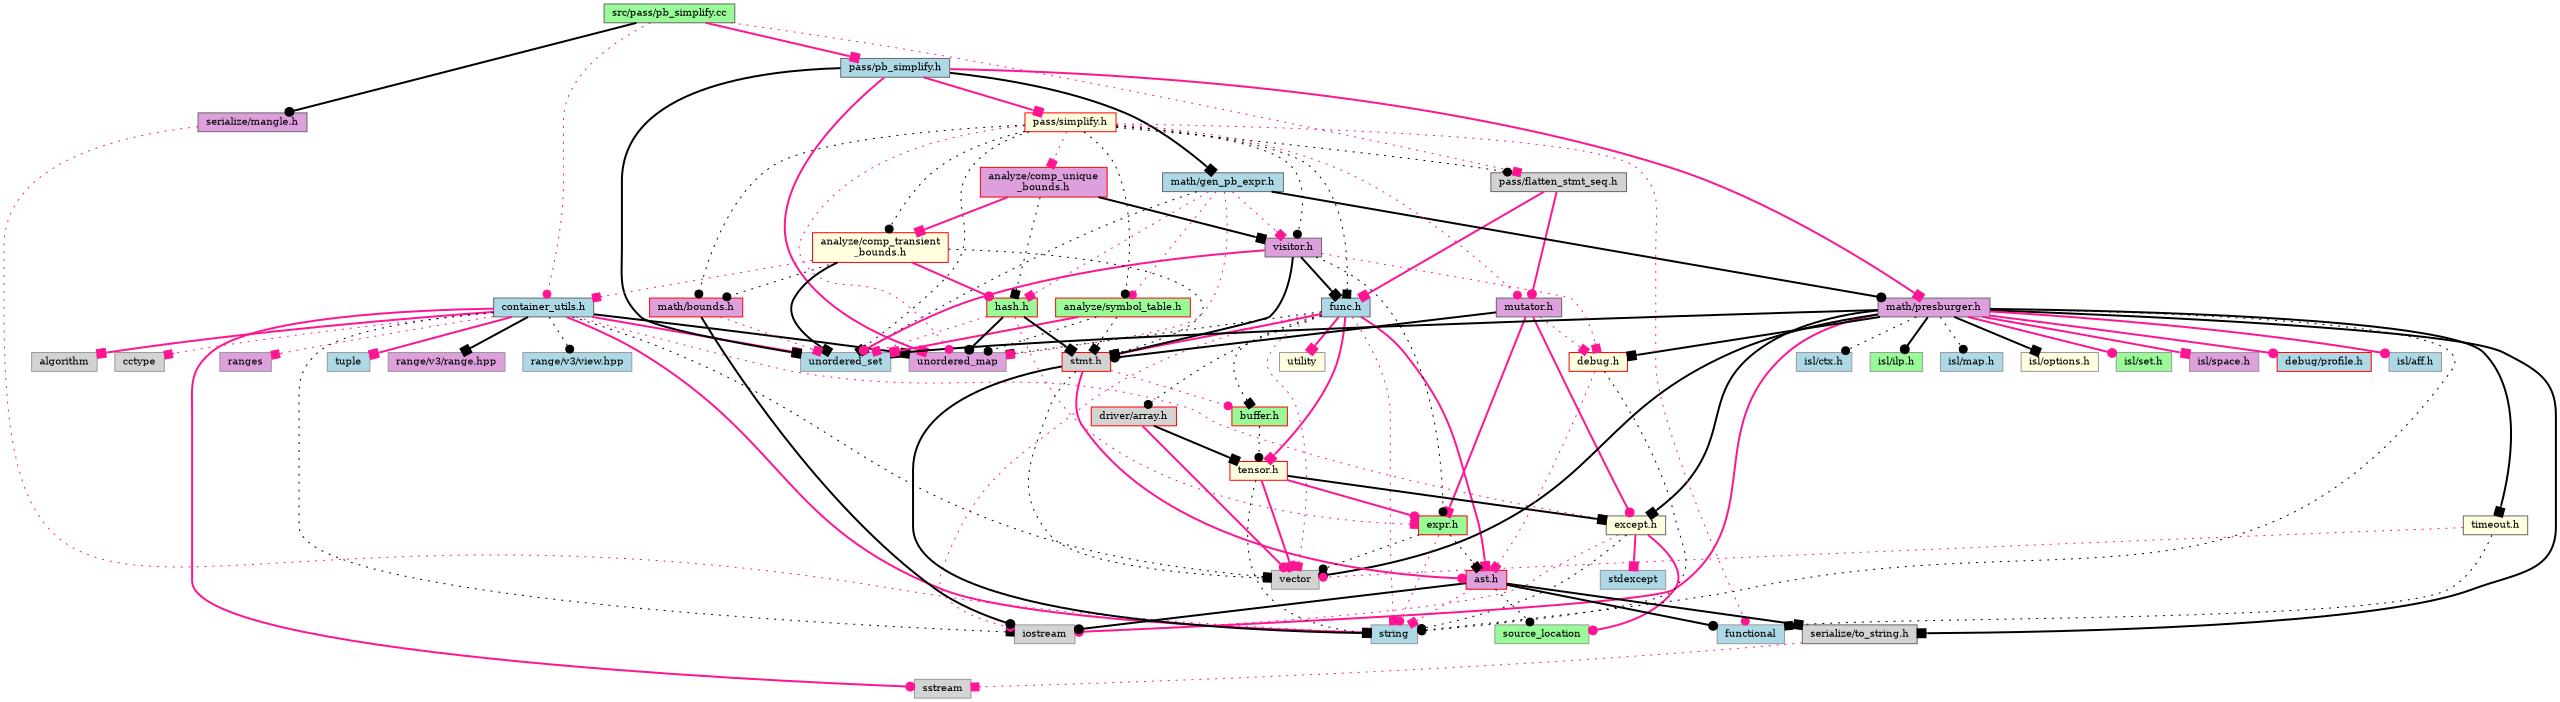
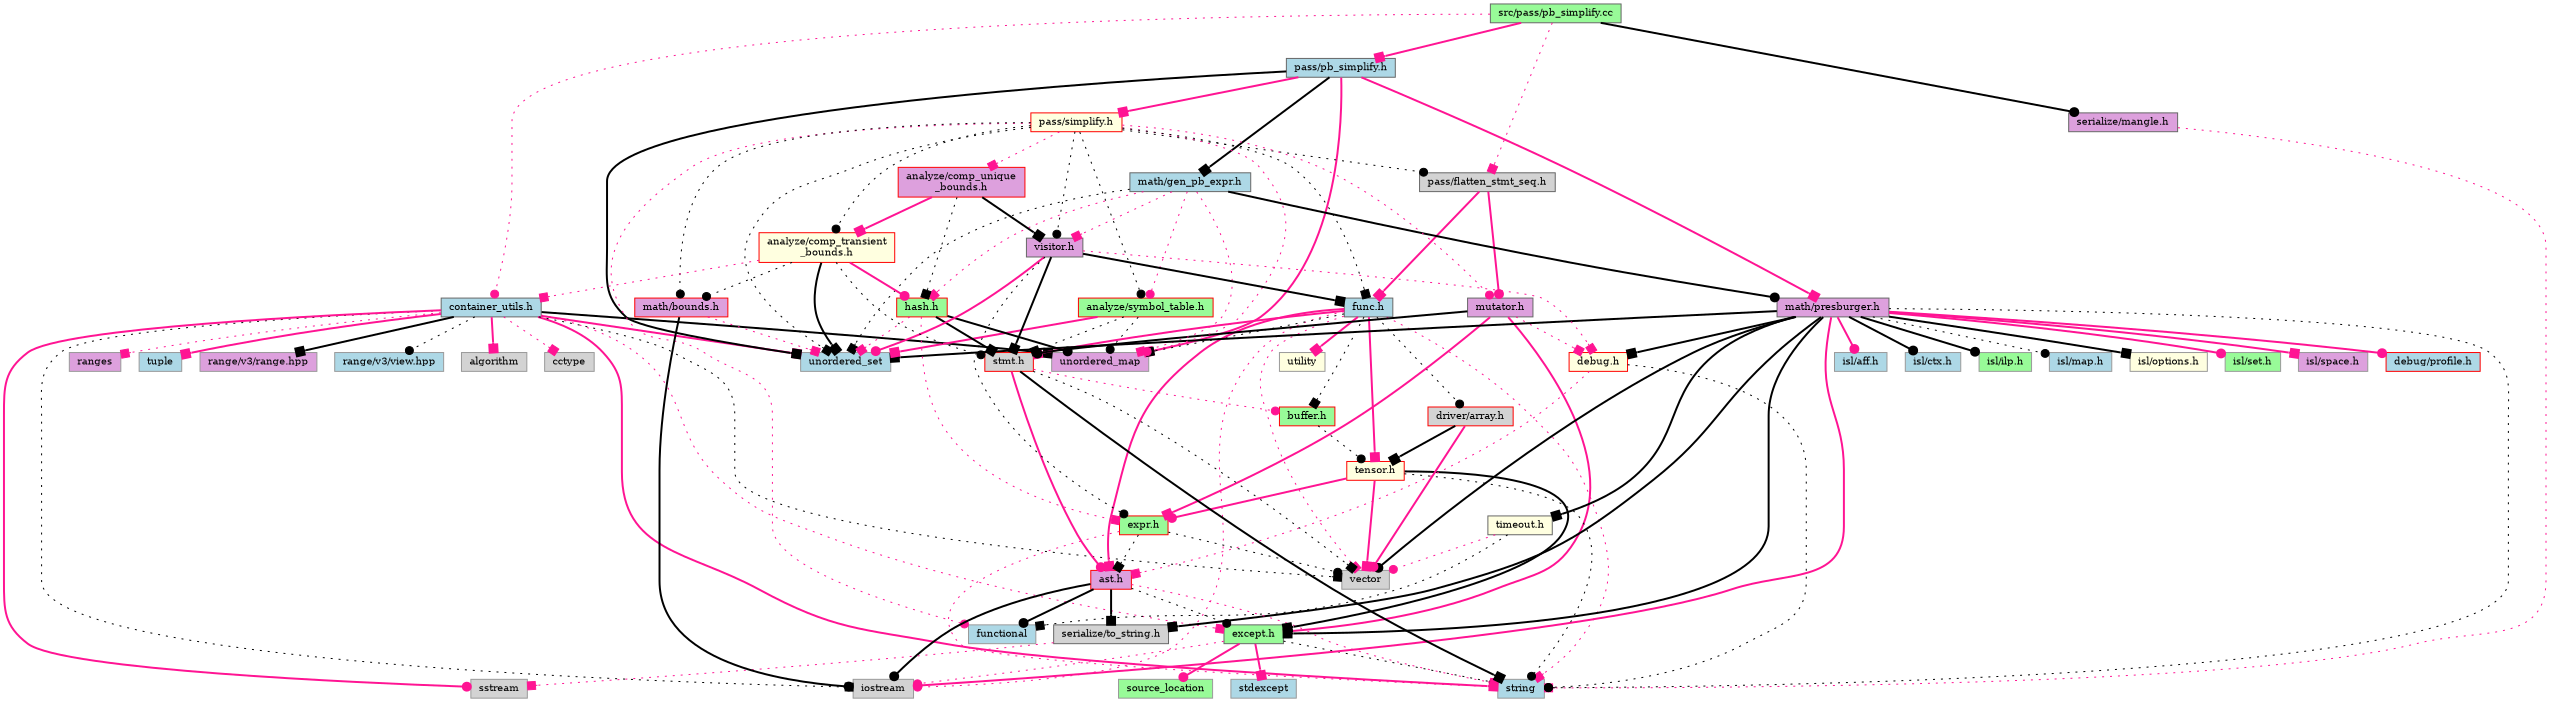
(1883, 333) -> (1879, 333)
(1636, 525) -> (1254, 634)
(1506, 600) -> (1177, 605)
